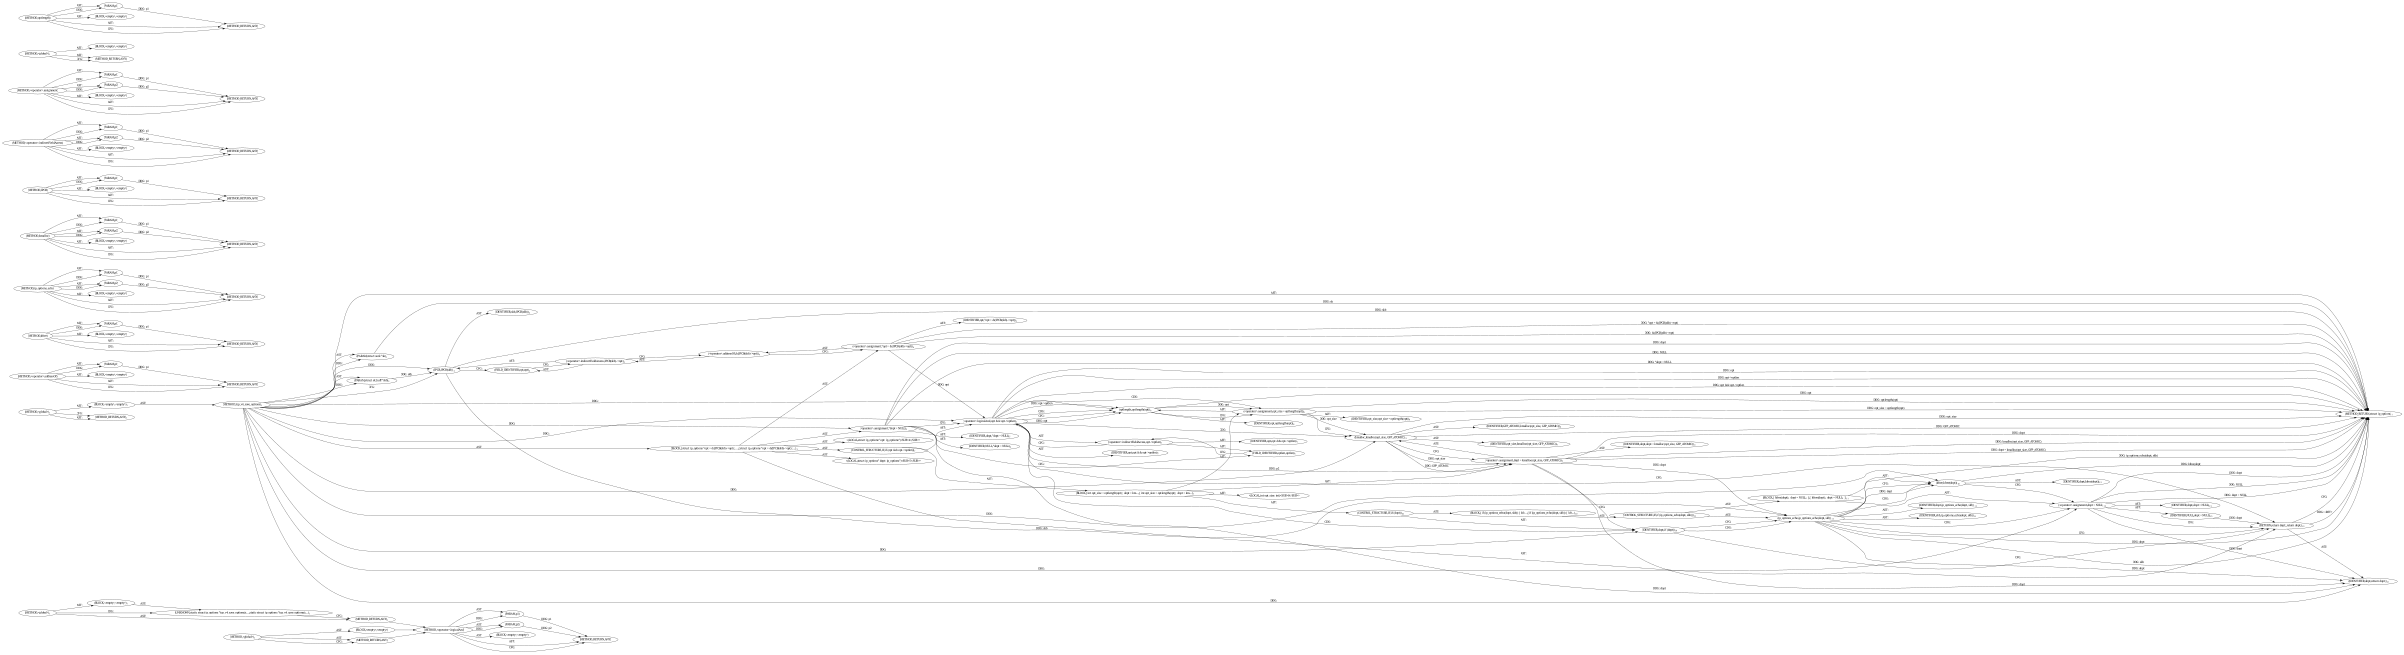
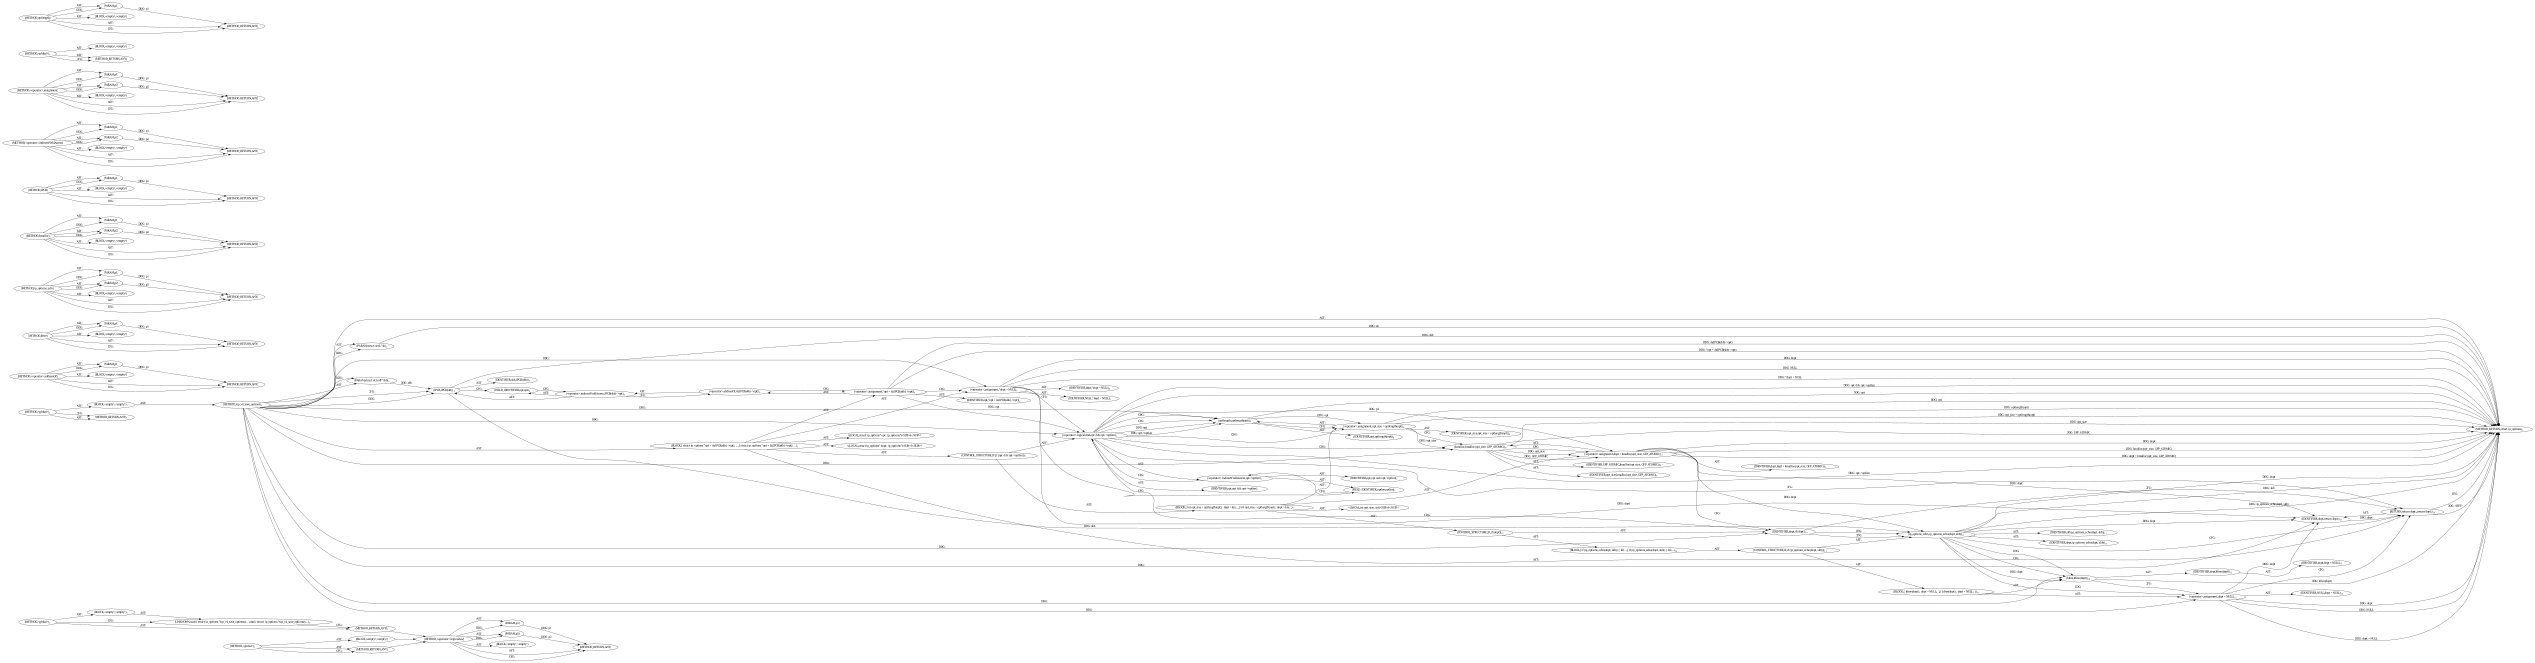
none -> (942, 391)
(2138, 505) -> (2271, 576)
(2235, 521) -> (2374, 519)
